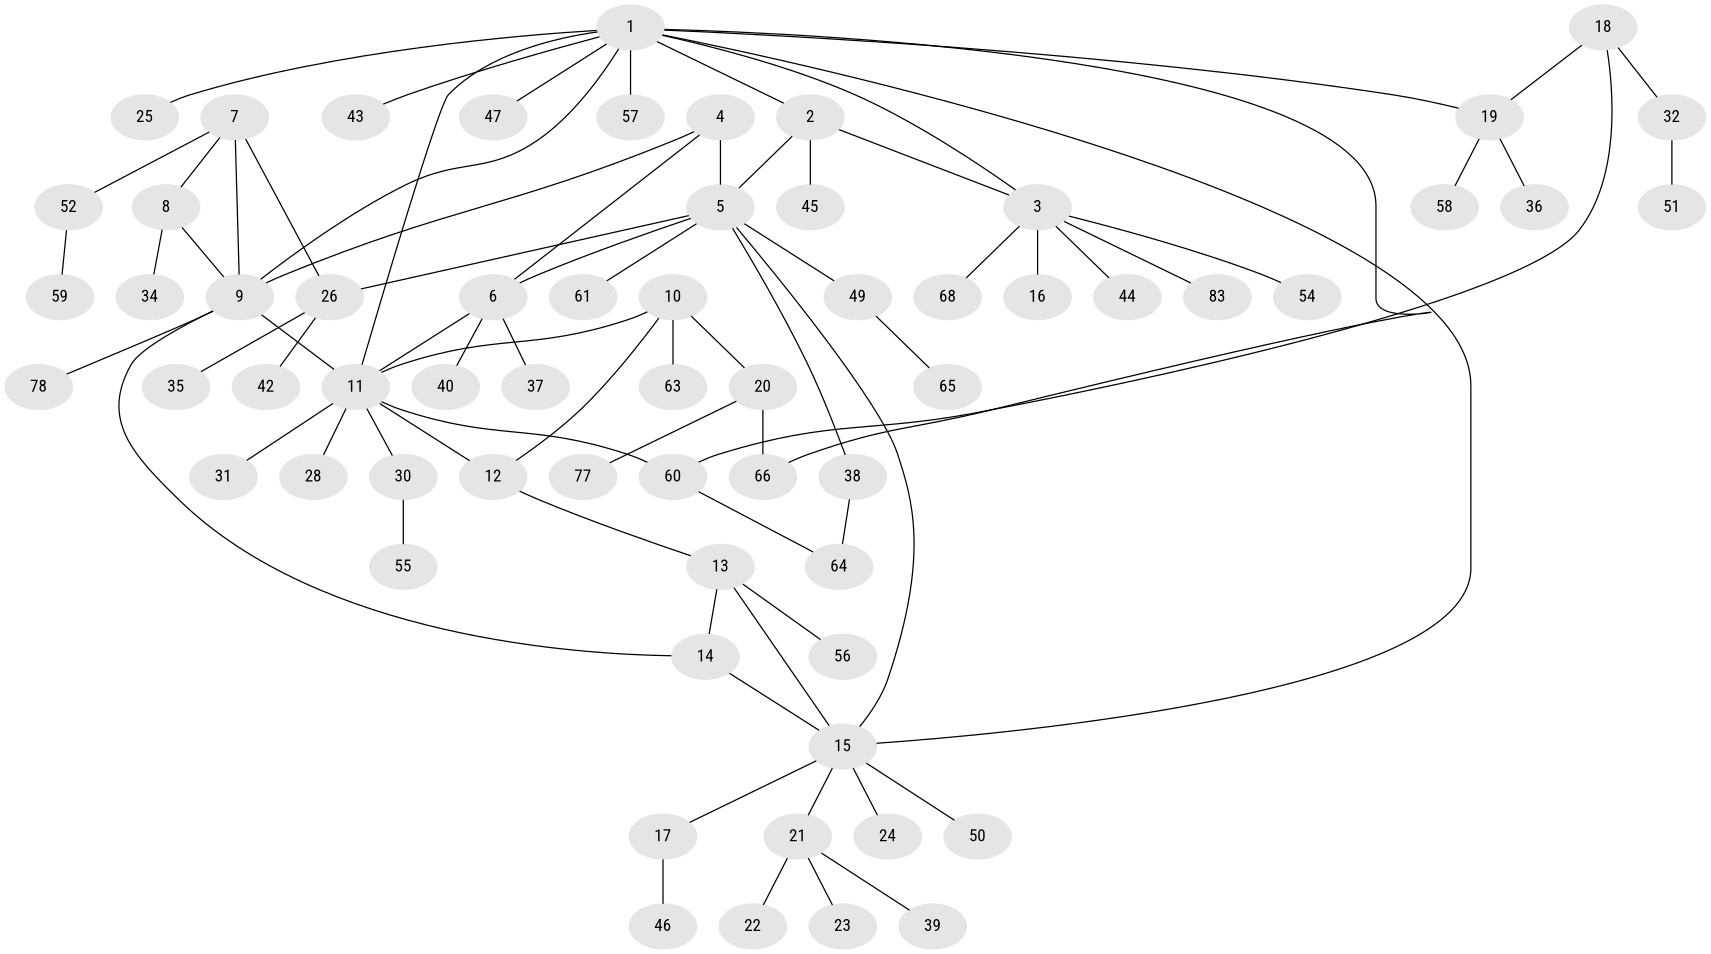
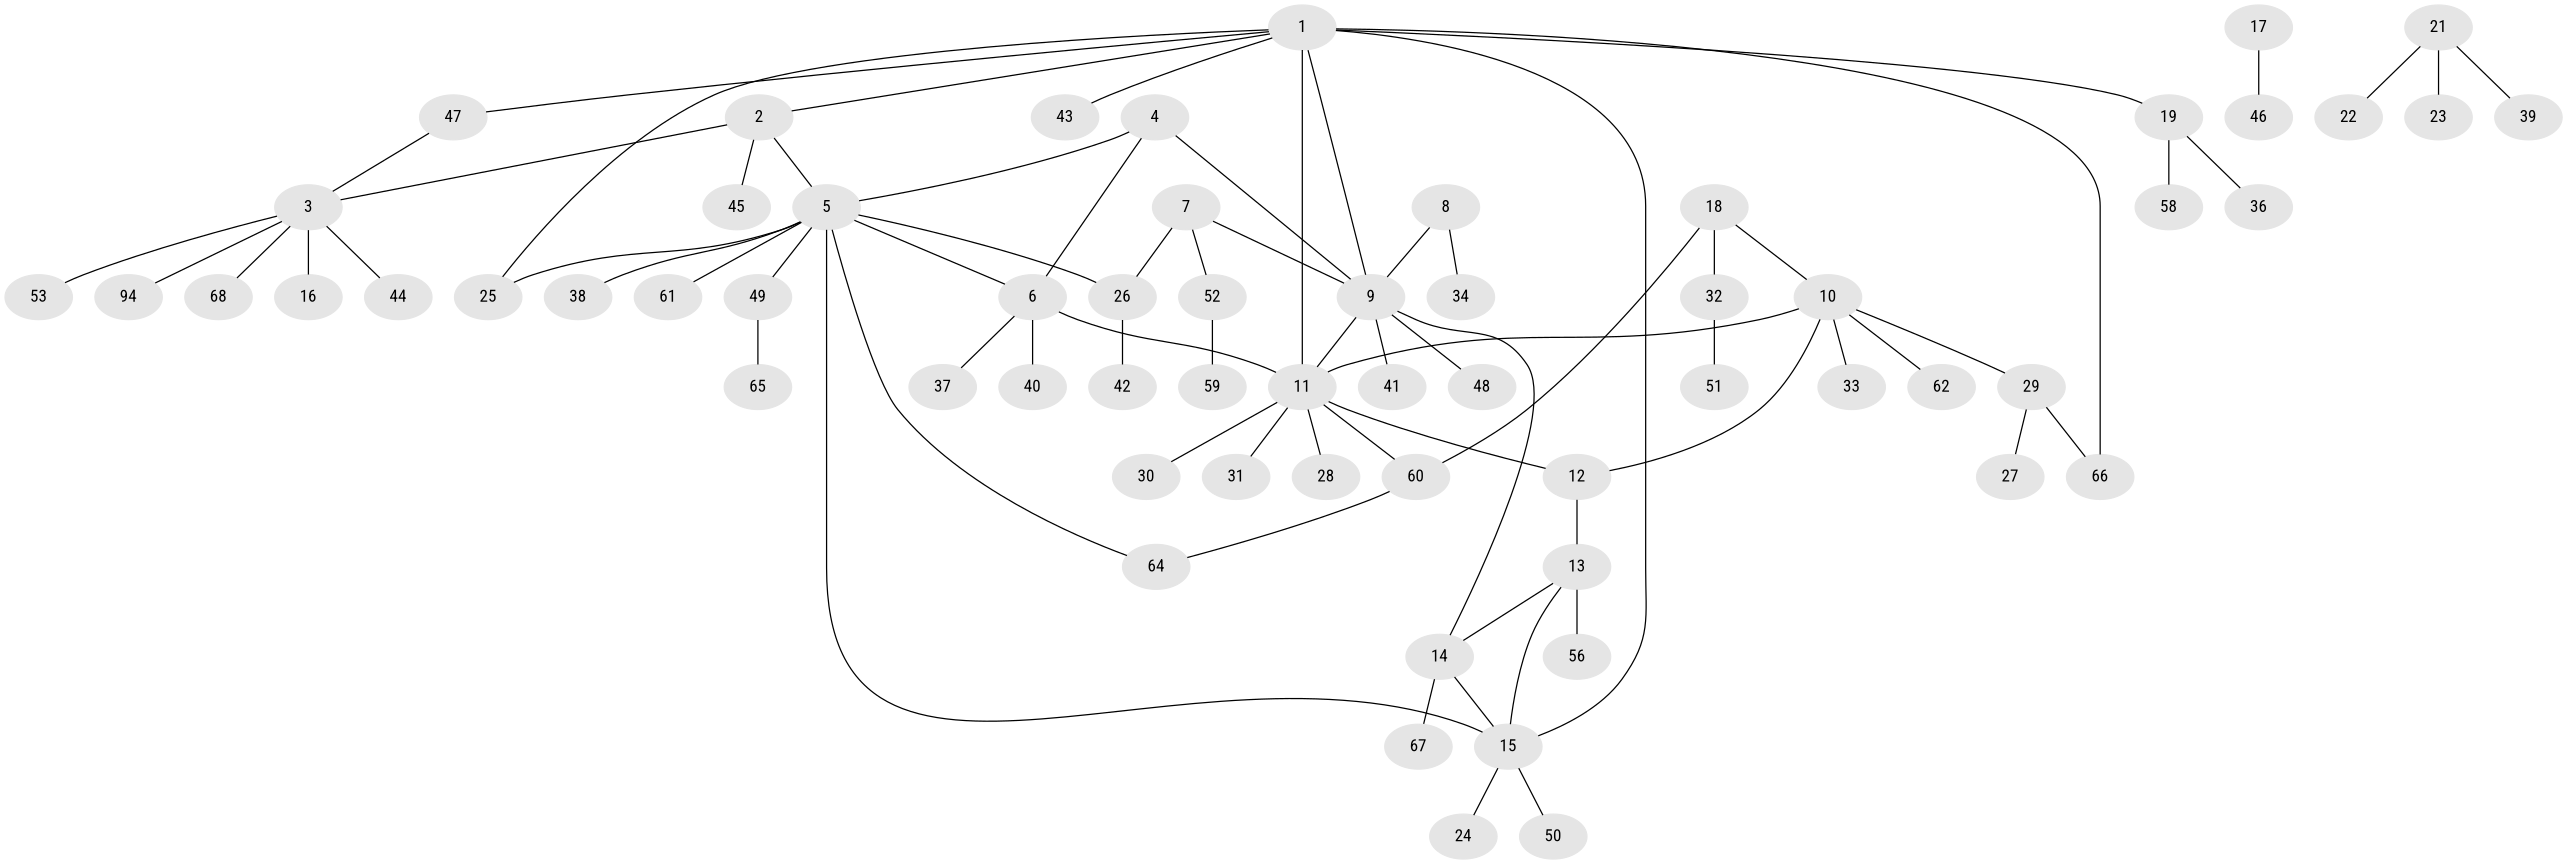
(1546, 72) -> (1771, 252)
(848, 92) -> (381, 162)
(631, 117) -> none
(200, 162) -> none
none -> (657, 252)
(1217, 297) -> (39, 297)
(1307, 297) -> (129, 297)
(39, 387) -> (1482, 387)
(176, 387) -> none
(673, 387) -> (1942, 387)
(763, 387) -> (2031, 387)
none -> (1392, 387)
none -> (1852, 387)
(583, 477) -> (2010, 477)
(846, 522) -> (926, 439)
(403, 567) -> none
none -> (1418, 747)
(753, 792) -> none
(820, 792) -> none
